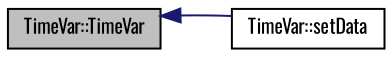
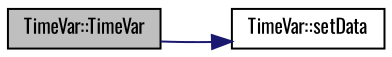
(206, 15) -> (186, 42)
